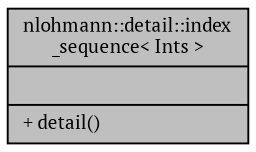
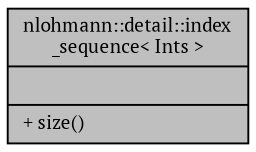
(63, 123) -> (55, 123)
